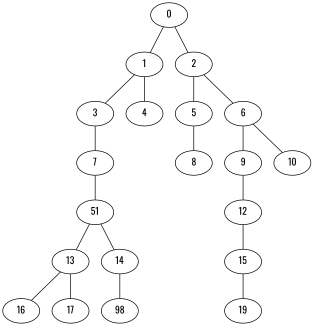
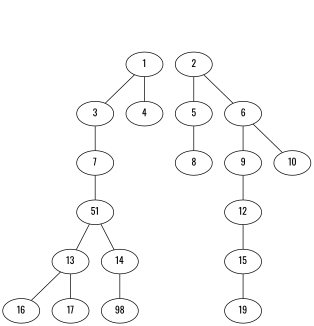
(169, 15) -> none
